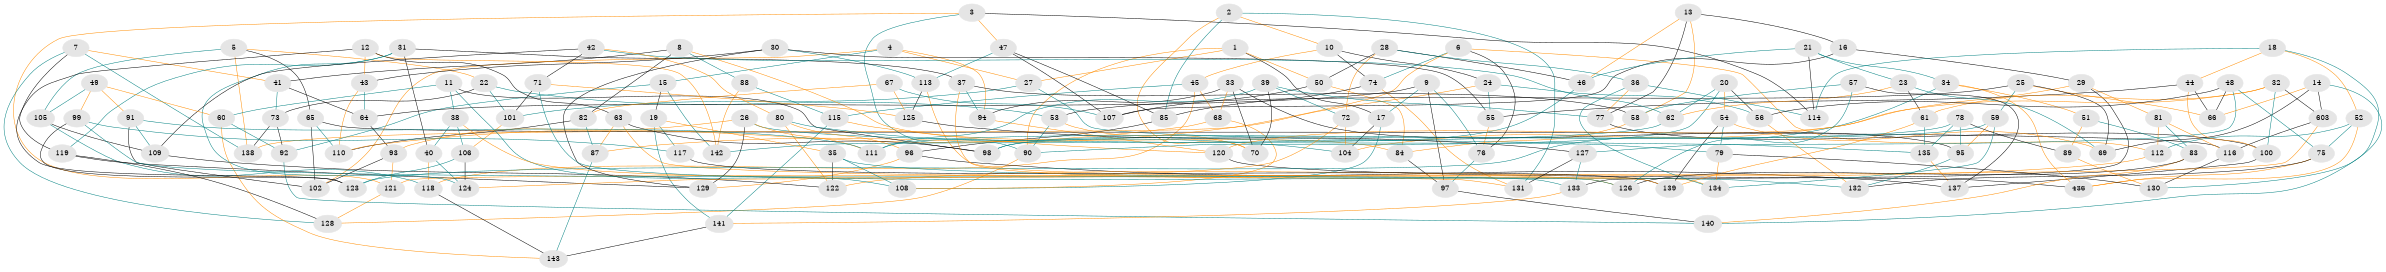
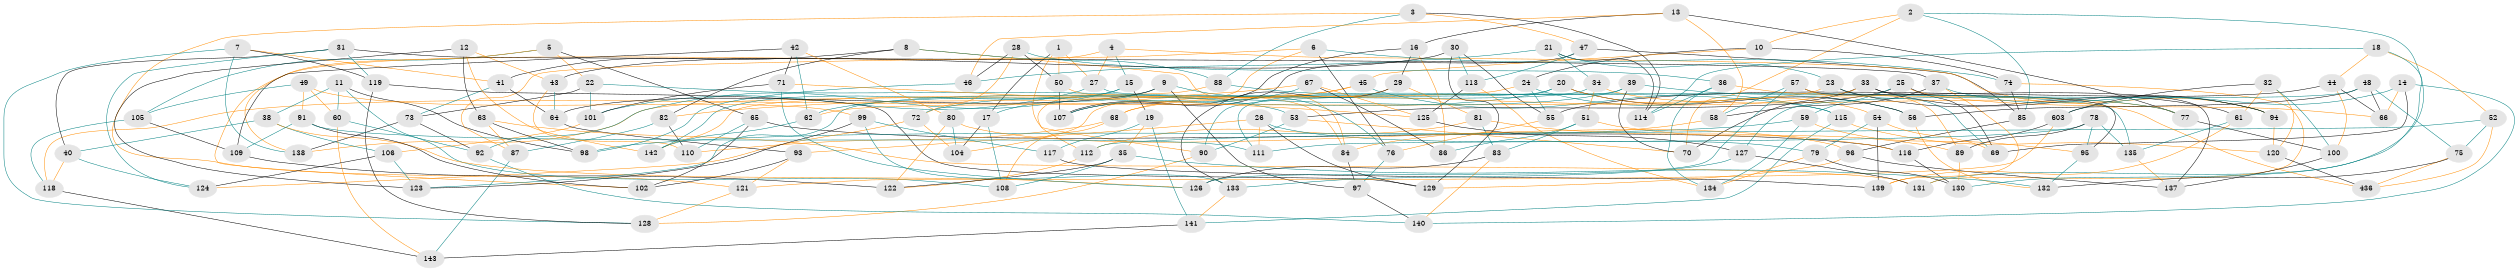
(873, 96) -> (1309, 34)
(2320, 101) -> (2304, 104)
none -> (1927, 108)
none -> (1443, 154)
